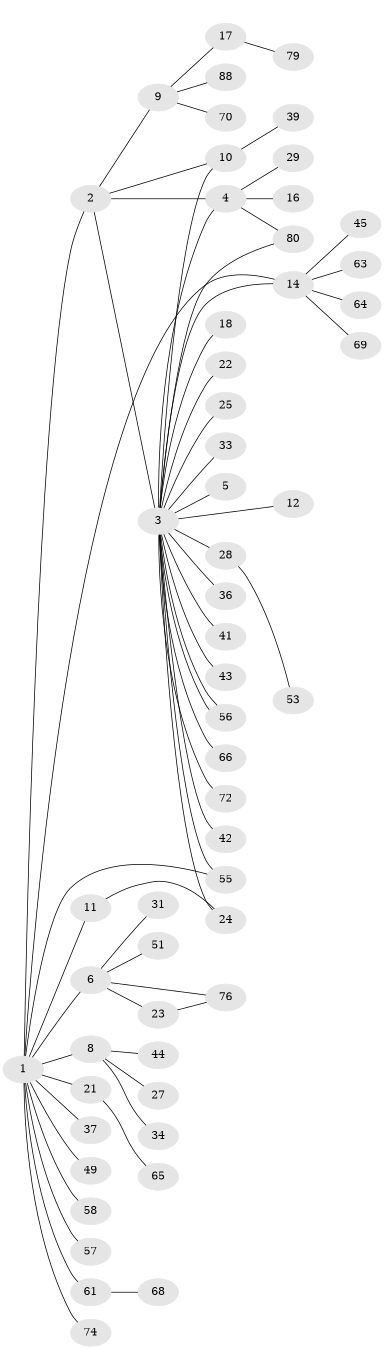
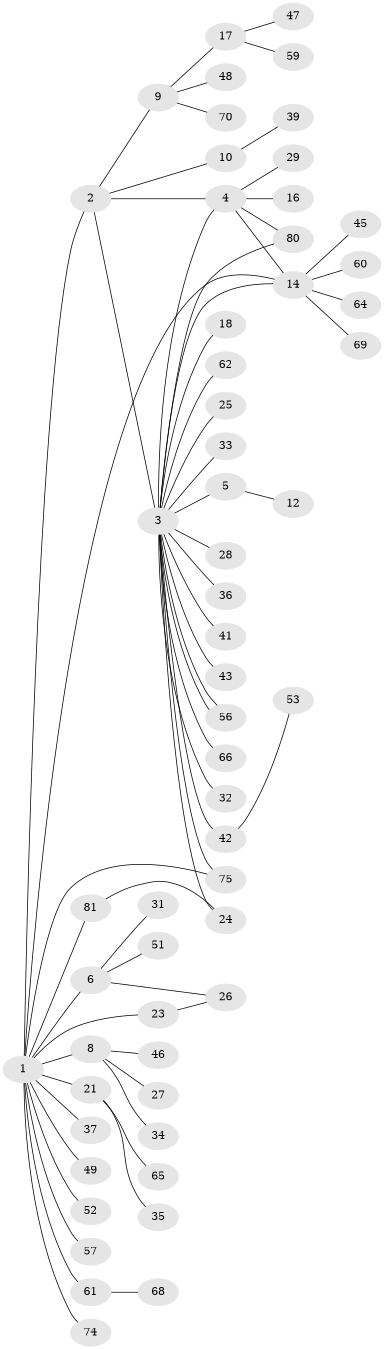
none -> (293, 16)
(293, 57) -> (293, 57)
(226, 77) -> (226, 77)
none -> (260, 242)
(361, 265) -> (361, 265)
(182, 276) -> none
(226, 365) -> (226, 365)
(226, 513) -> (260, 495)
(270, 624) -> (269, 774)
(226, 799) -> (226, 799)
(226, 880) -> (226, 880)
(91, 908) -> (91, 908)
(125, 998) -> (81, 1025)
(226, 998) -> (226, 998)
(158, 1055) -> (158, 1055)
(91, 1211) -> (91, 1211)
none -> (158, 1217)
